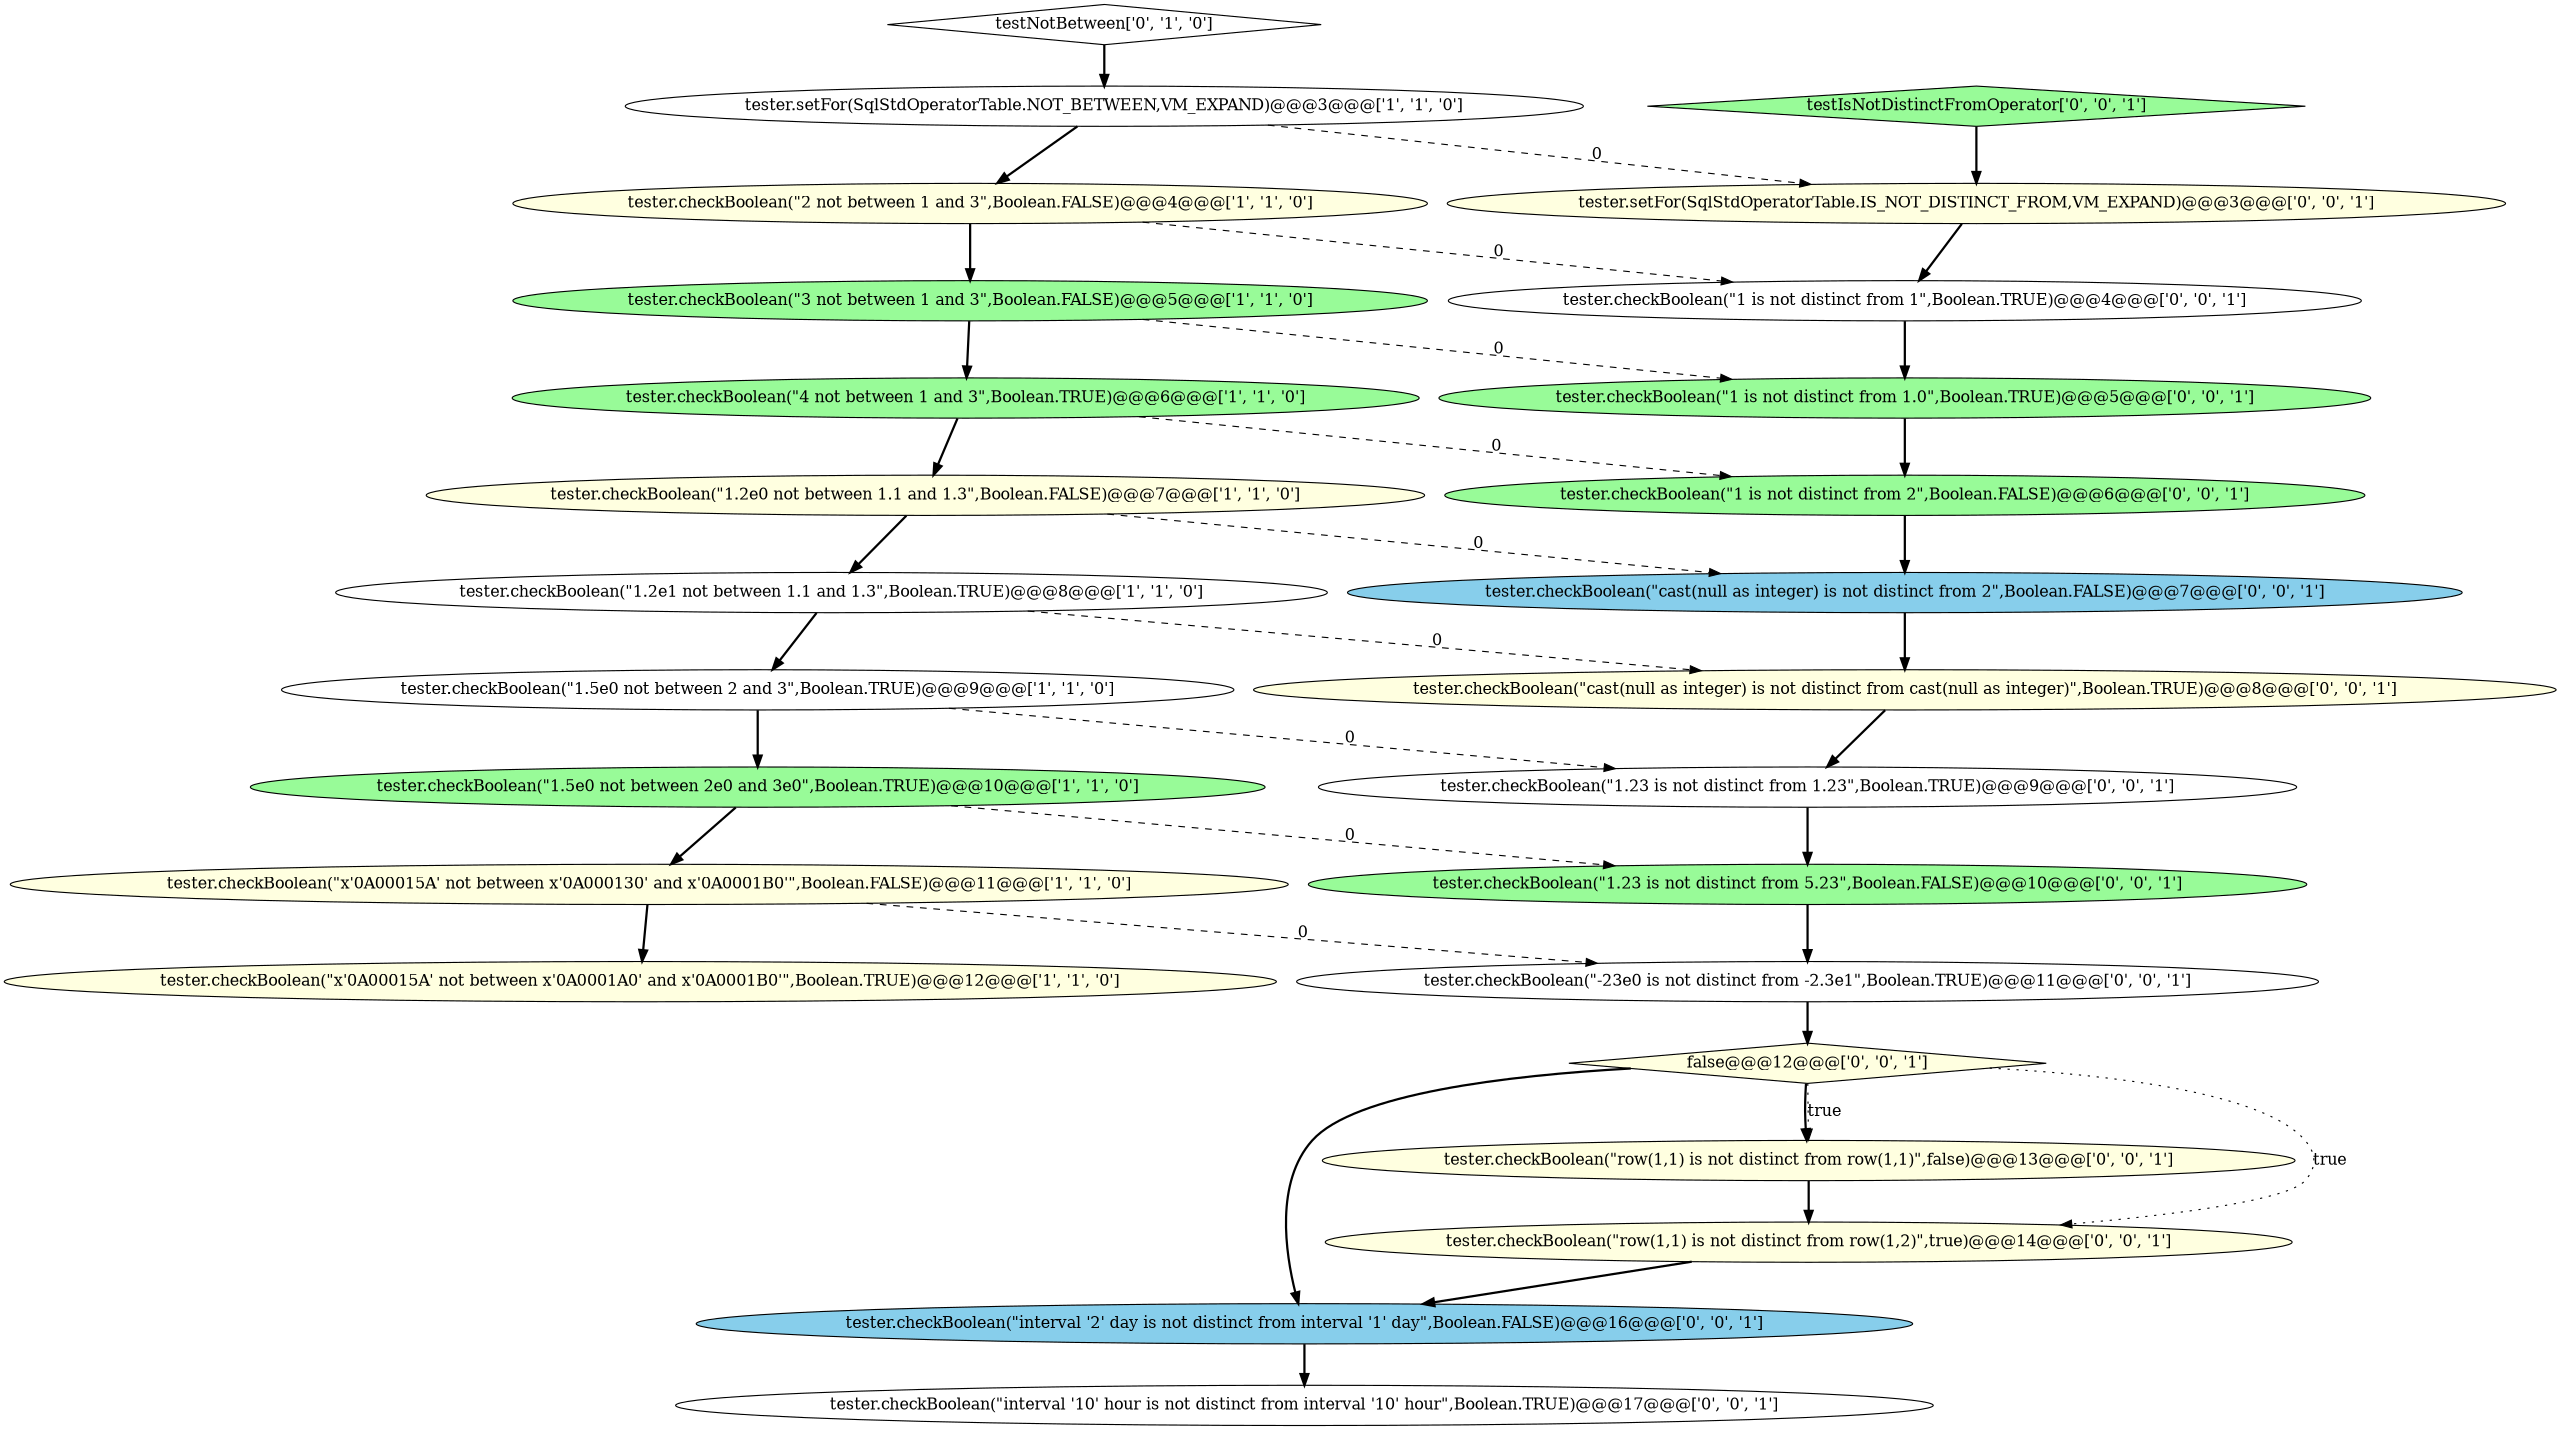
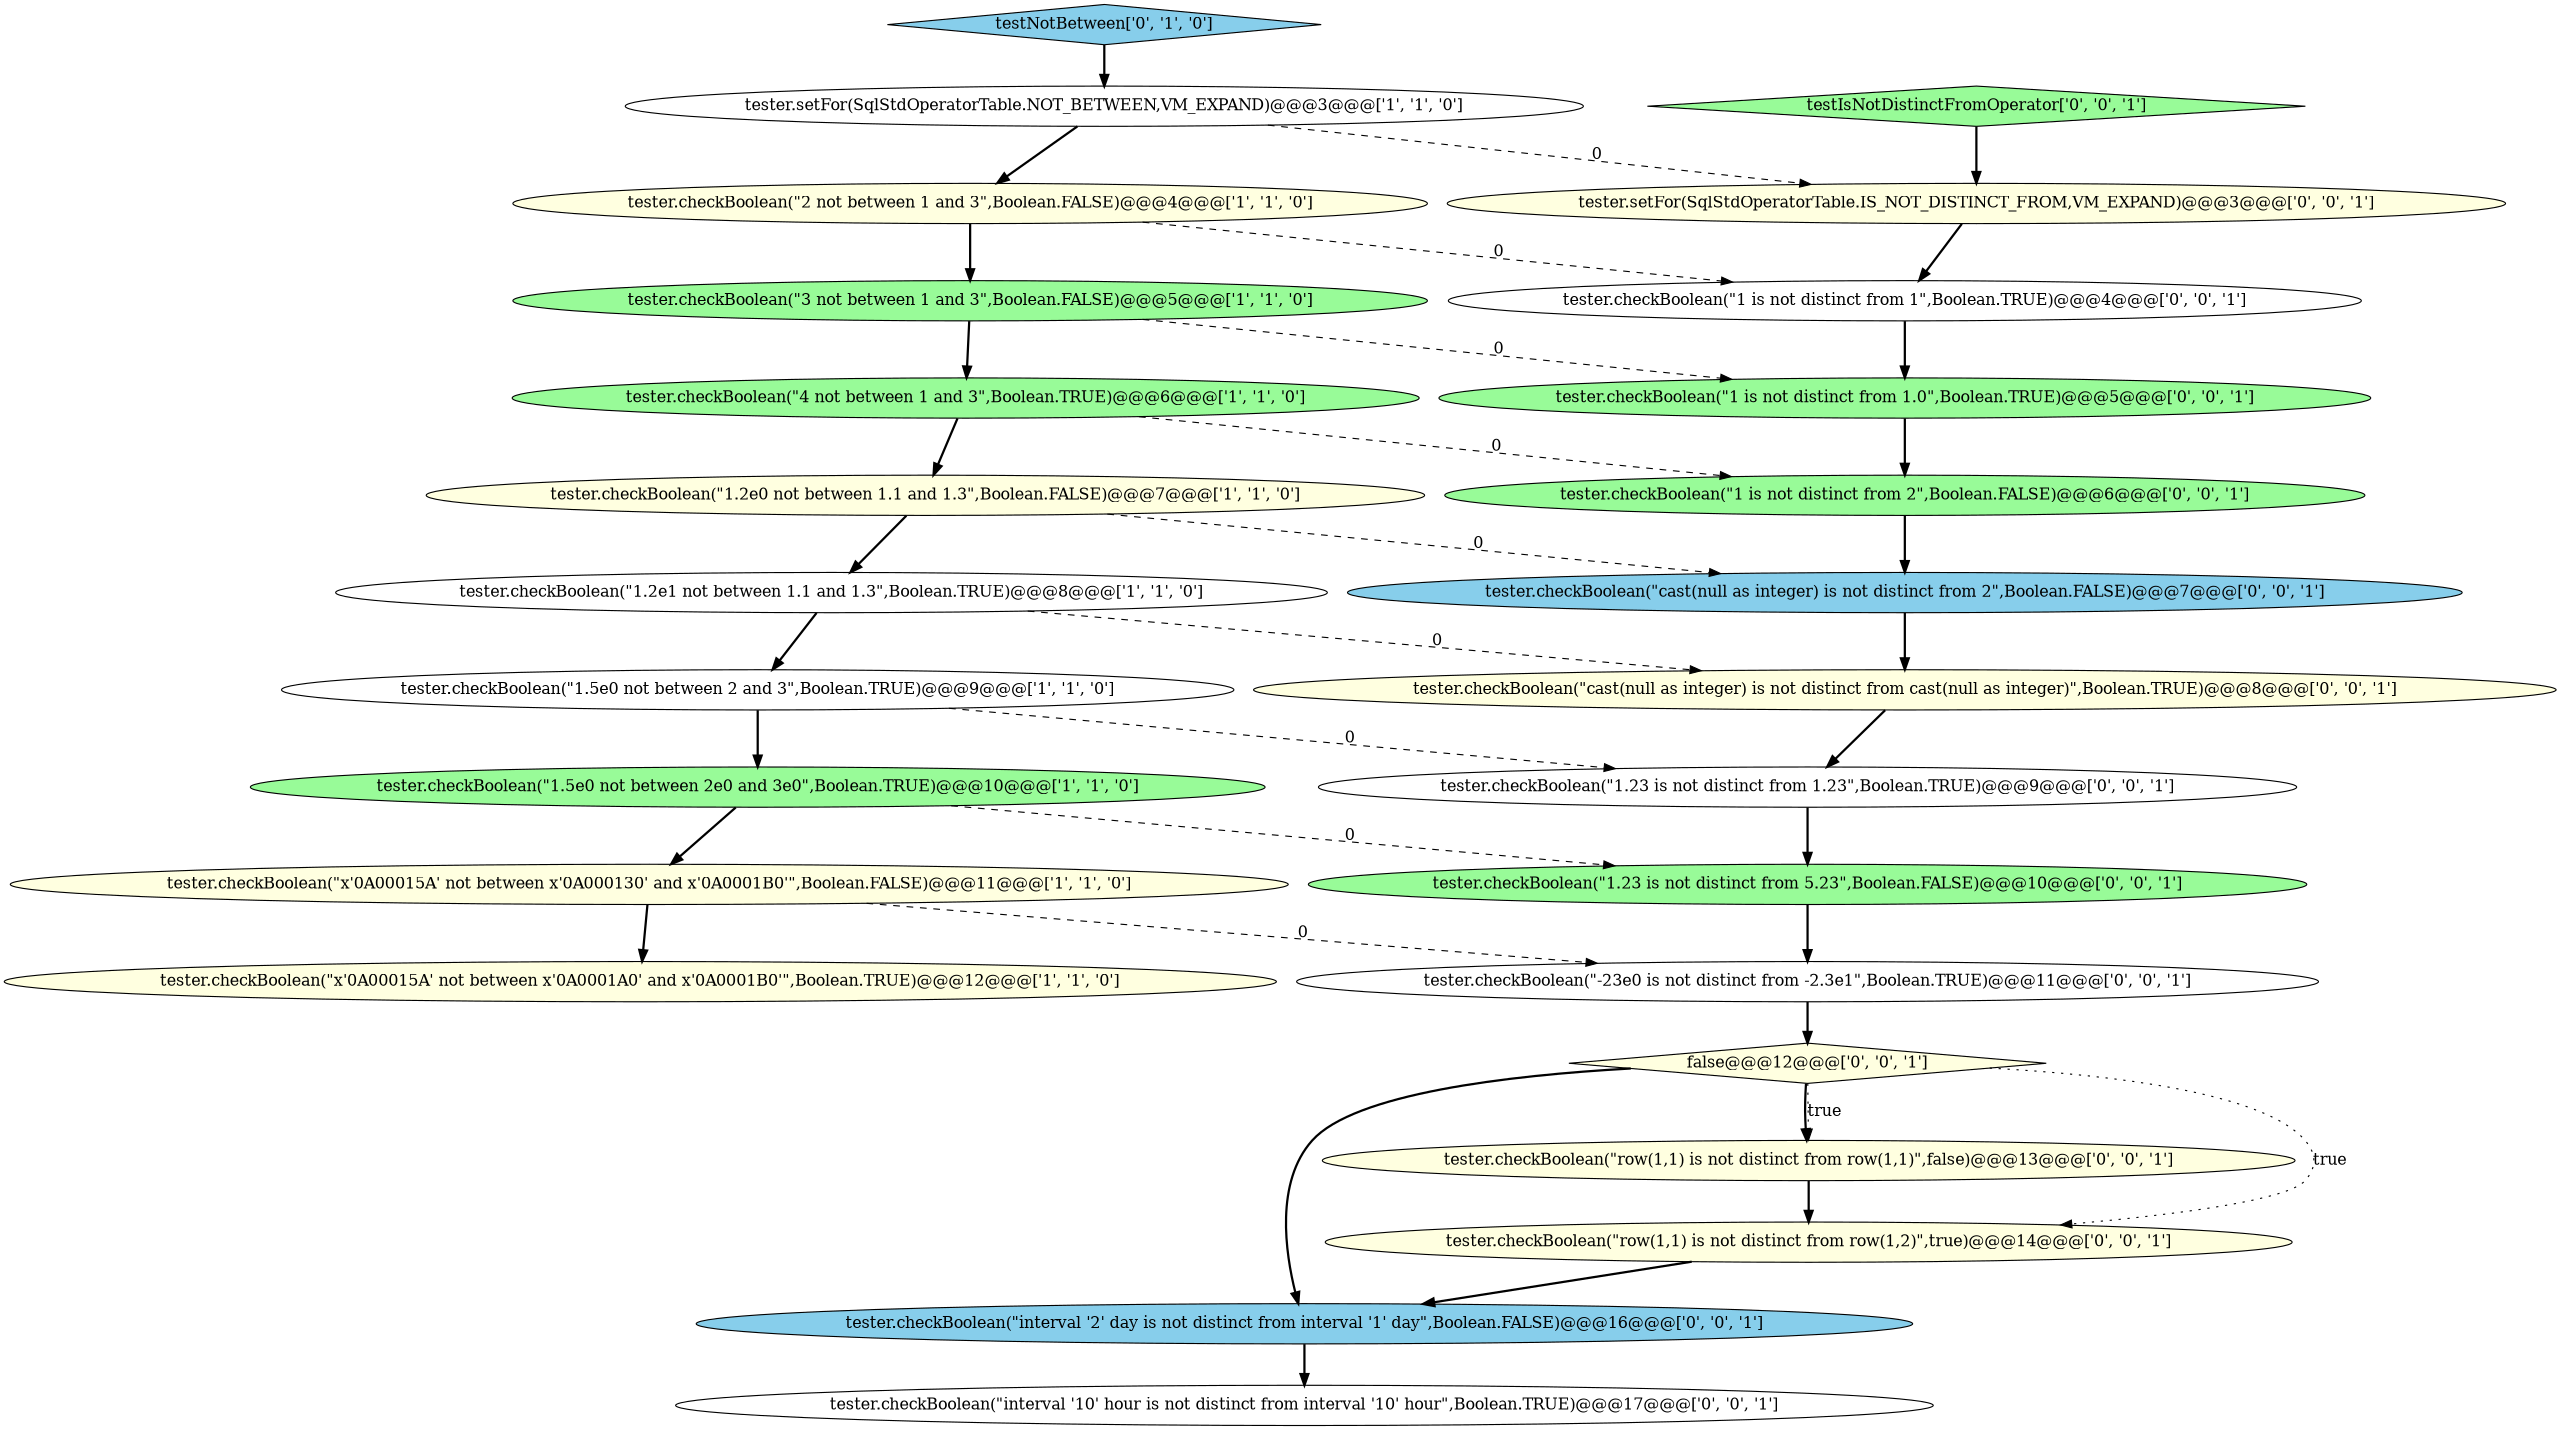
(1104, 25) -> (1104, 25)
